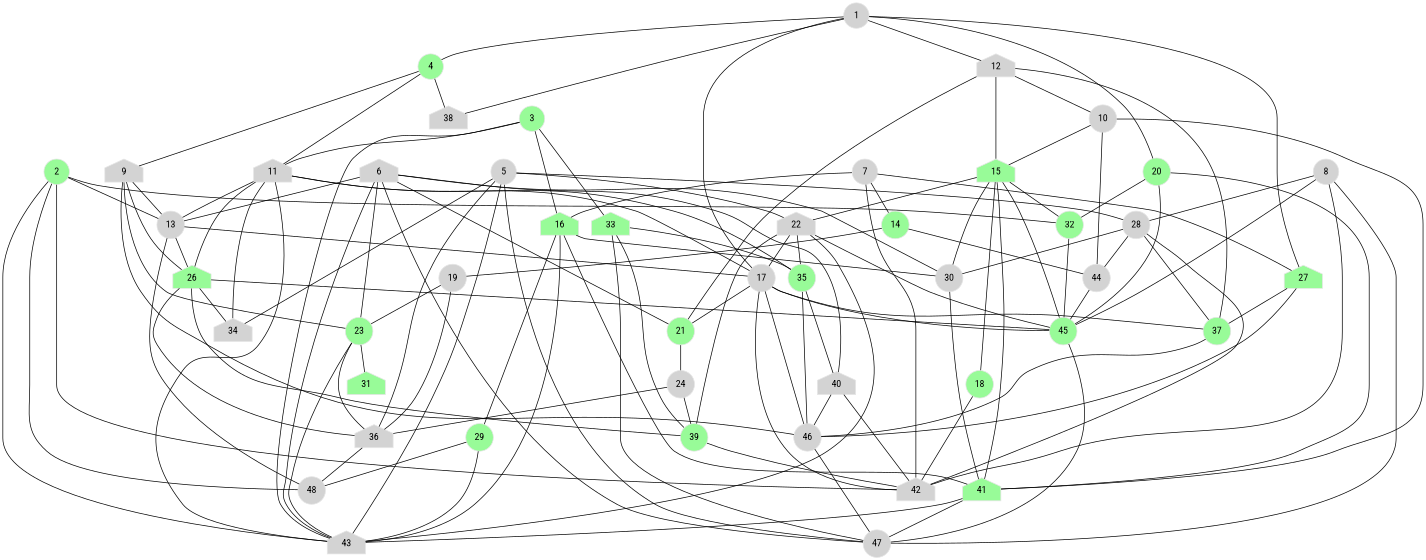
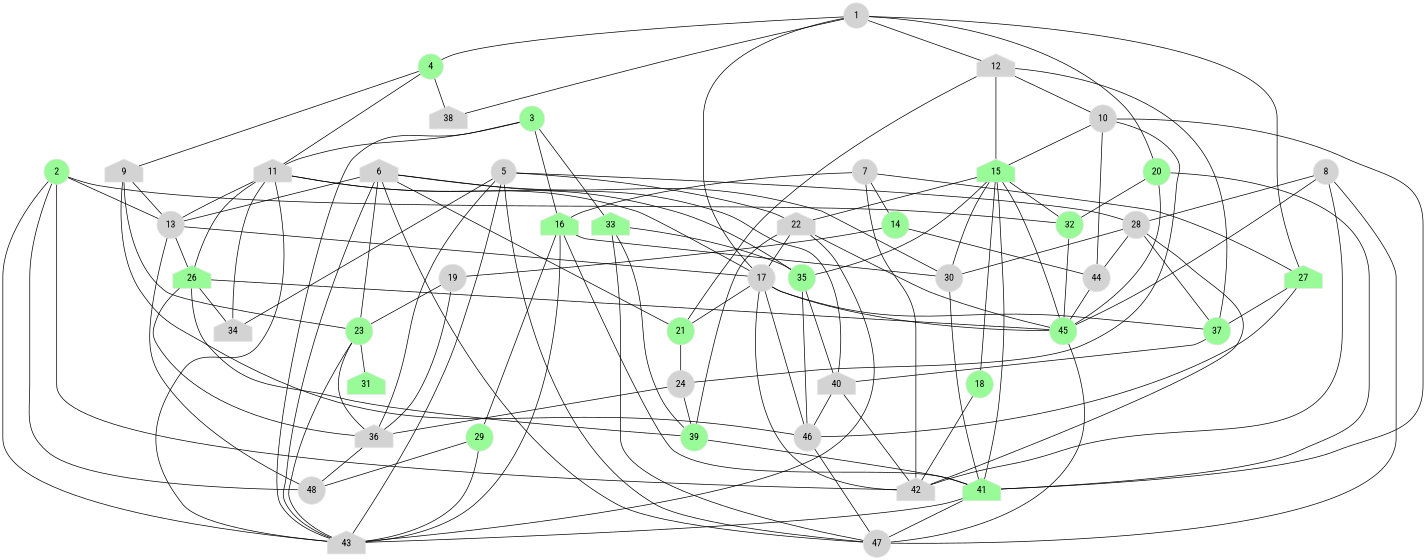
(146, 231) -> none
(799, 253) -> (909, 242)
none -> (1038, 356)
(1014, 385) -> (1031, 363)
(787, 465) -> (838, 460)
